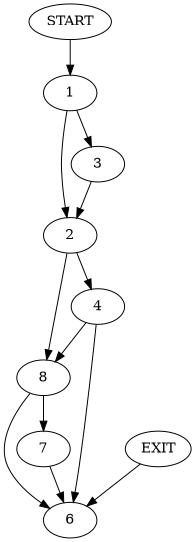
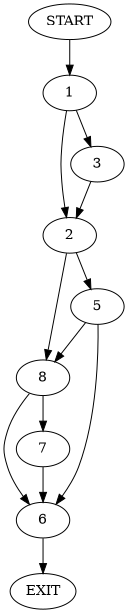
(98, 307) -> (97, 307)
(118, 482) -> (43, 551)
